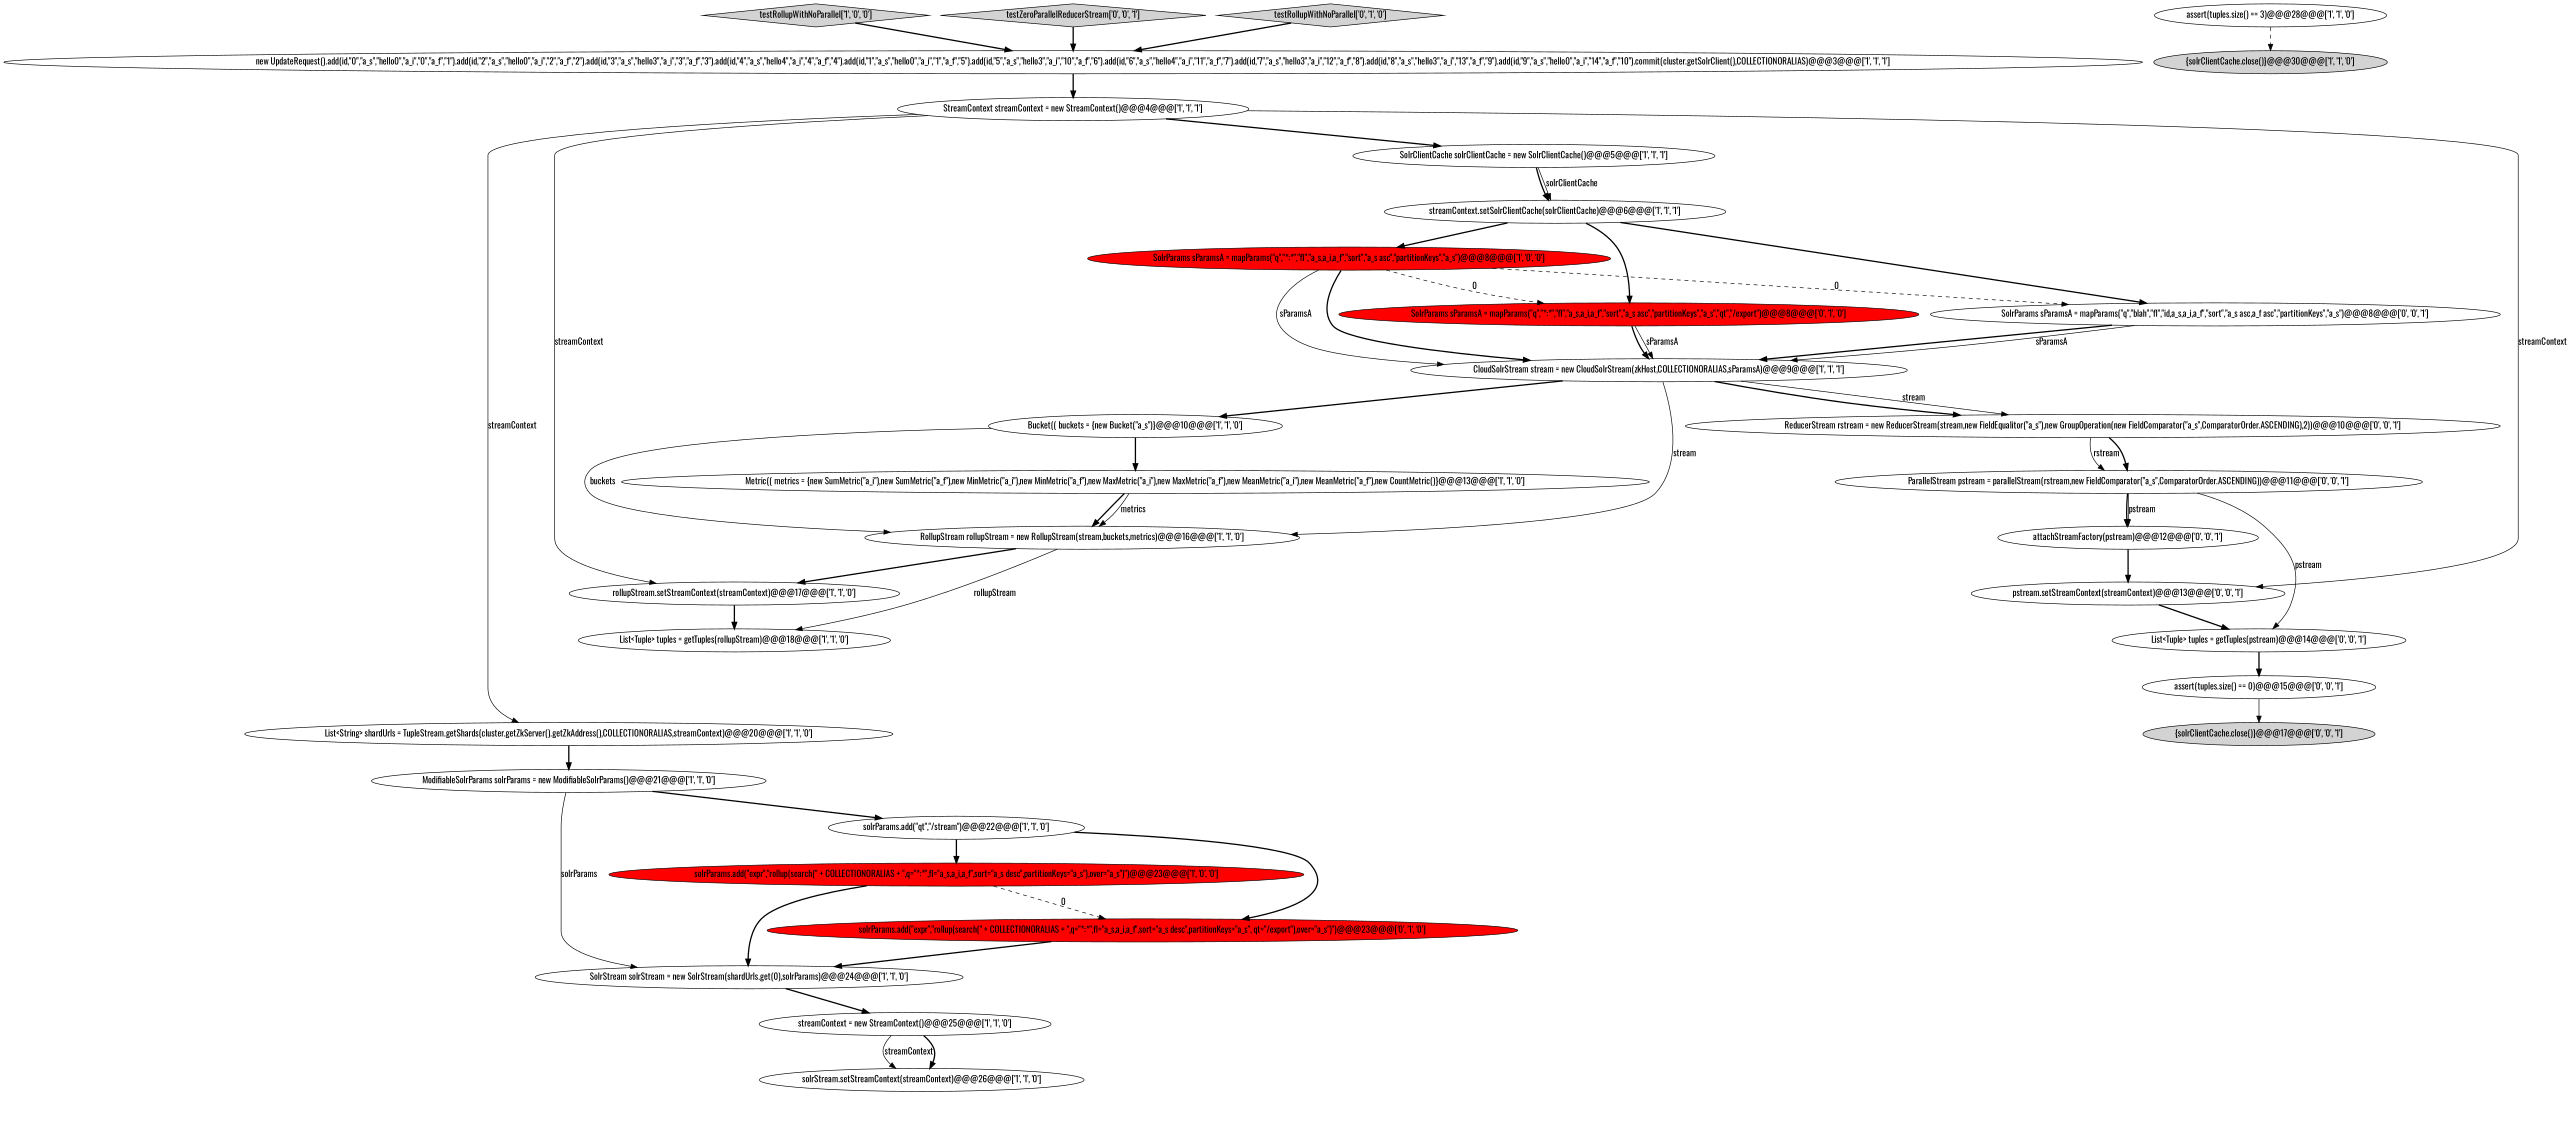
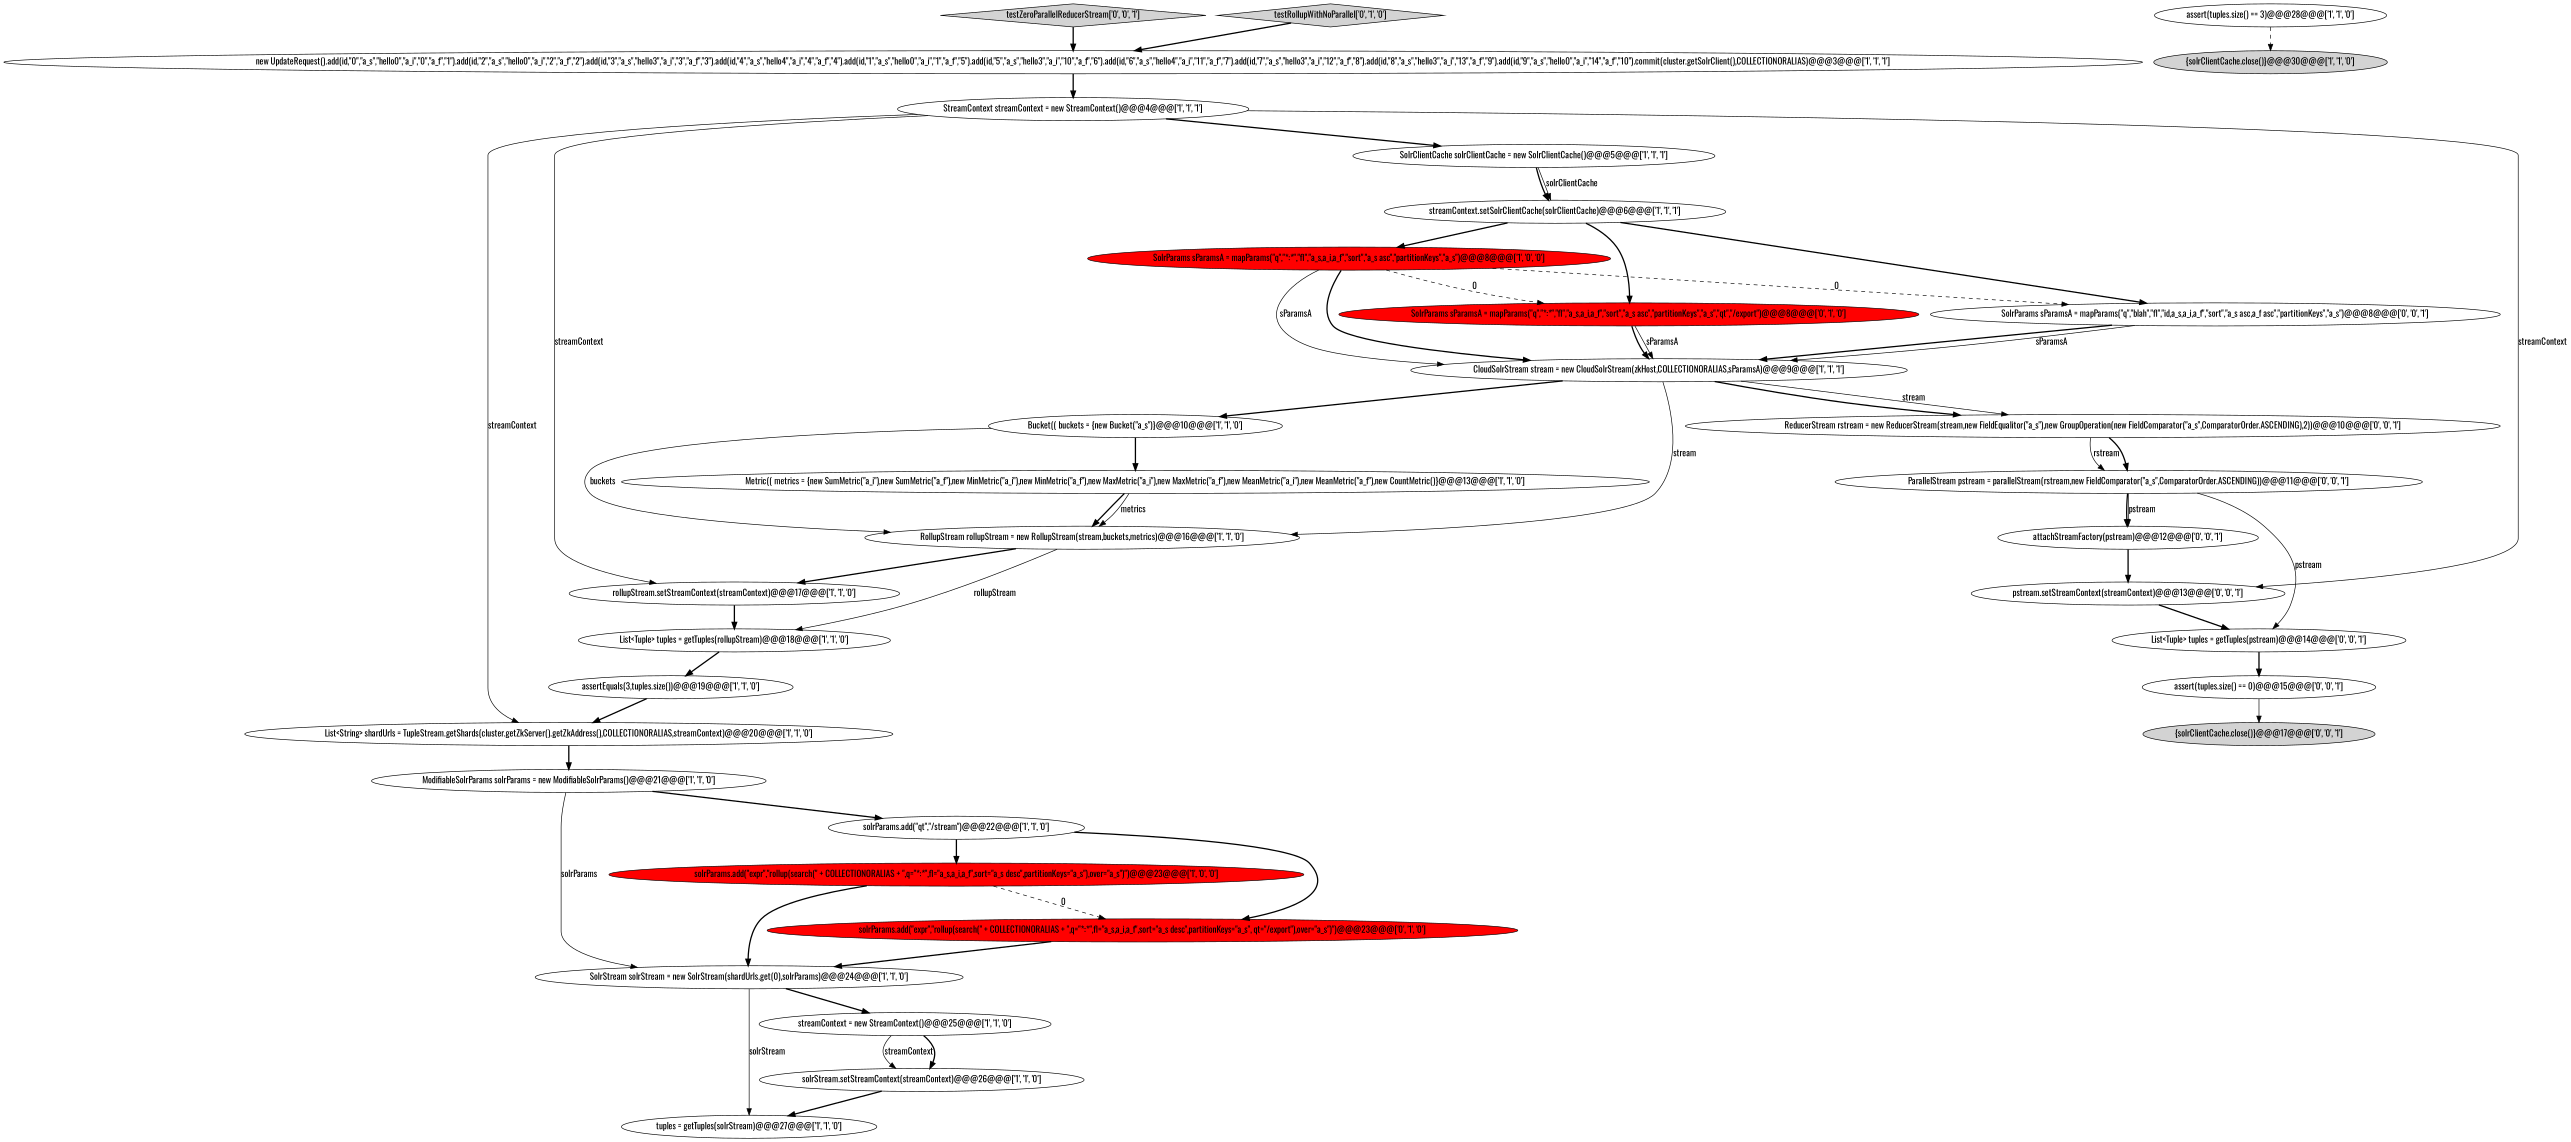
(816, 15) -> none
none -> (671, 687)
none -> (749, 1127)
